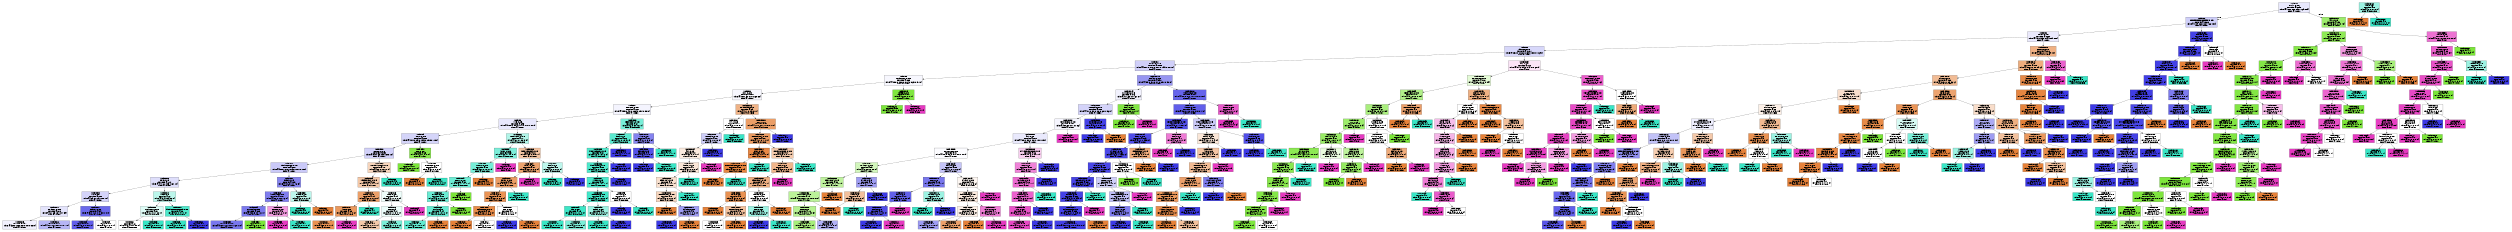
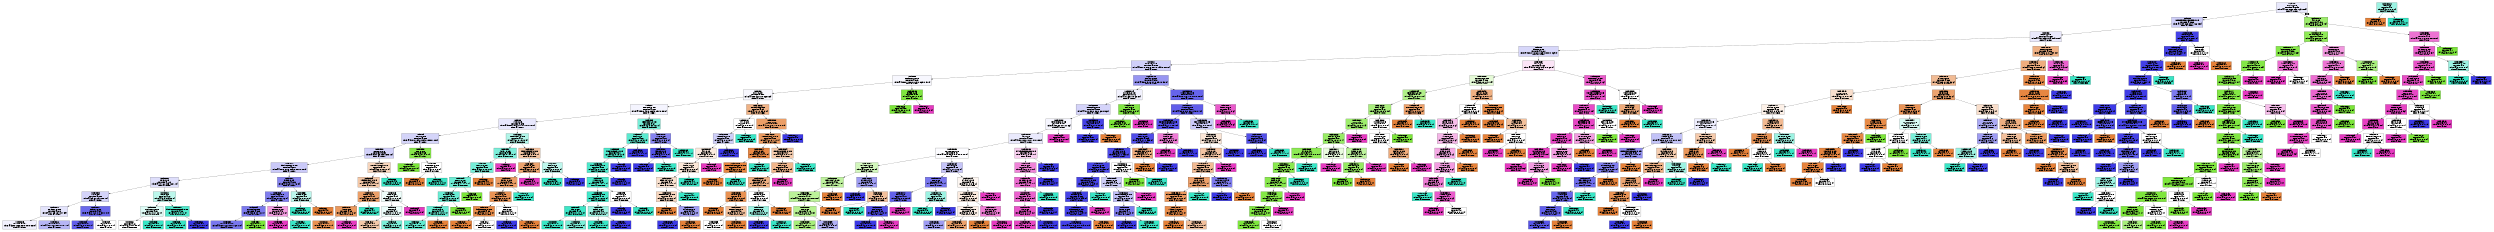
(1049, 170) -> (1048, 170)
(2106, 188) -> (2096, 204)
(736, 197) -> (736, 197)
(1190, 211) -> none
